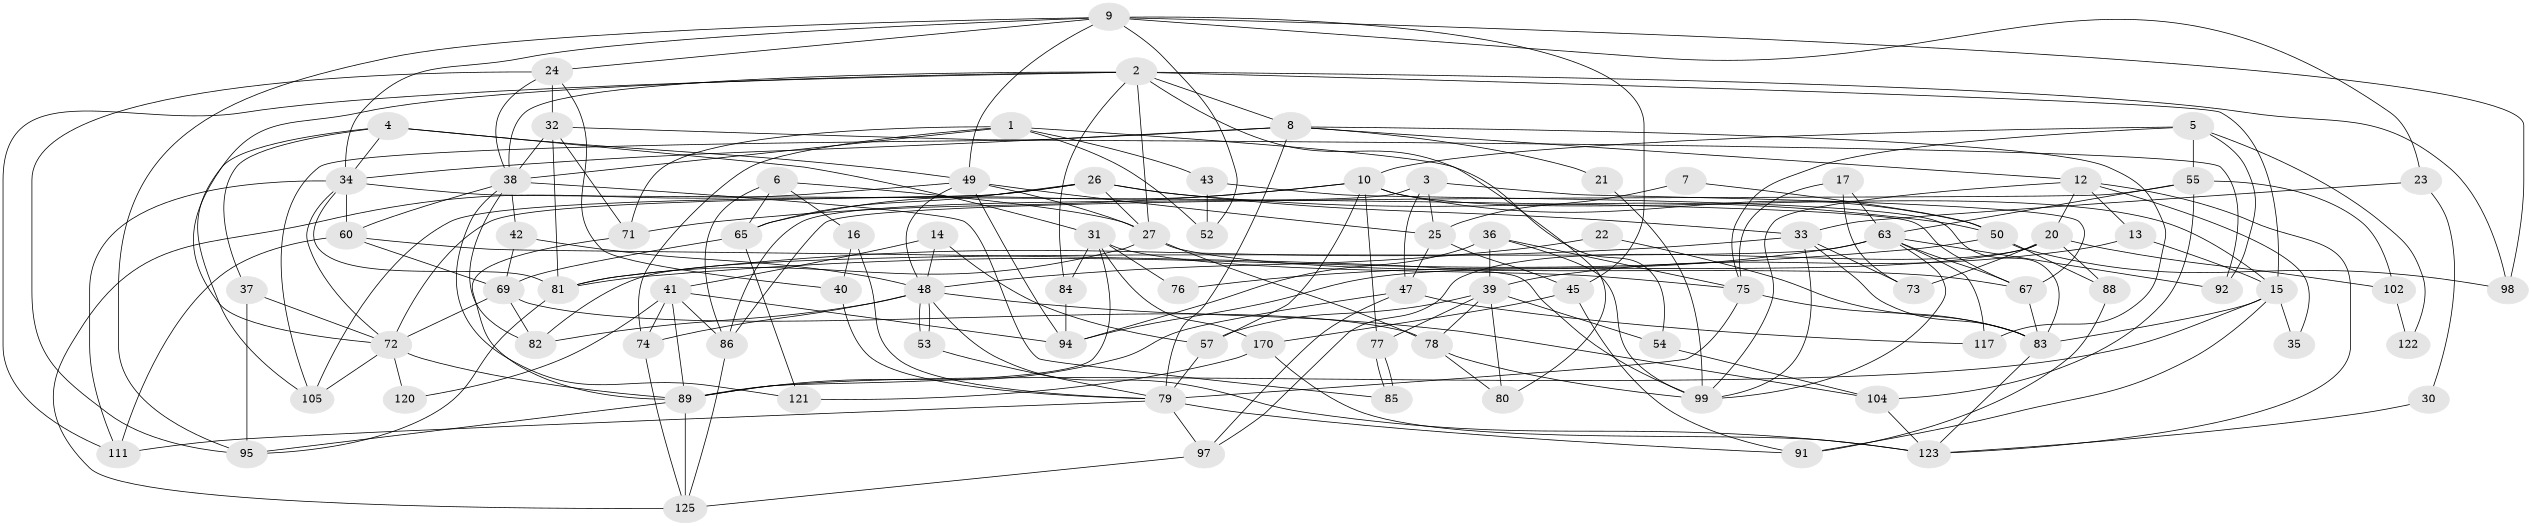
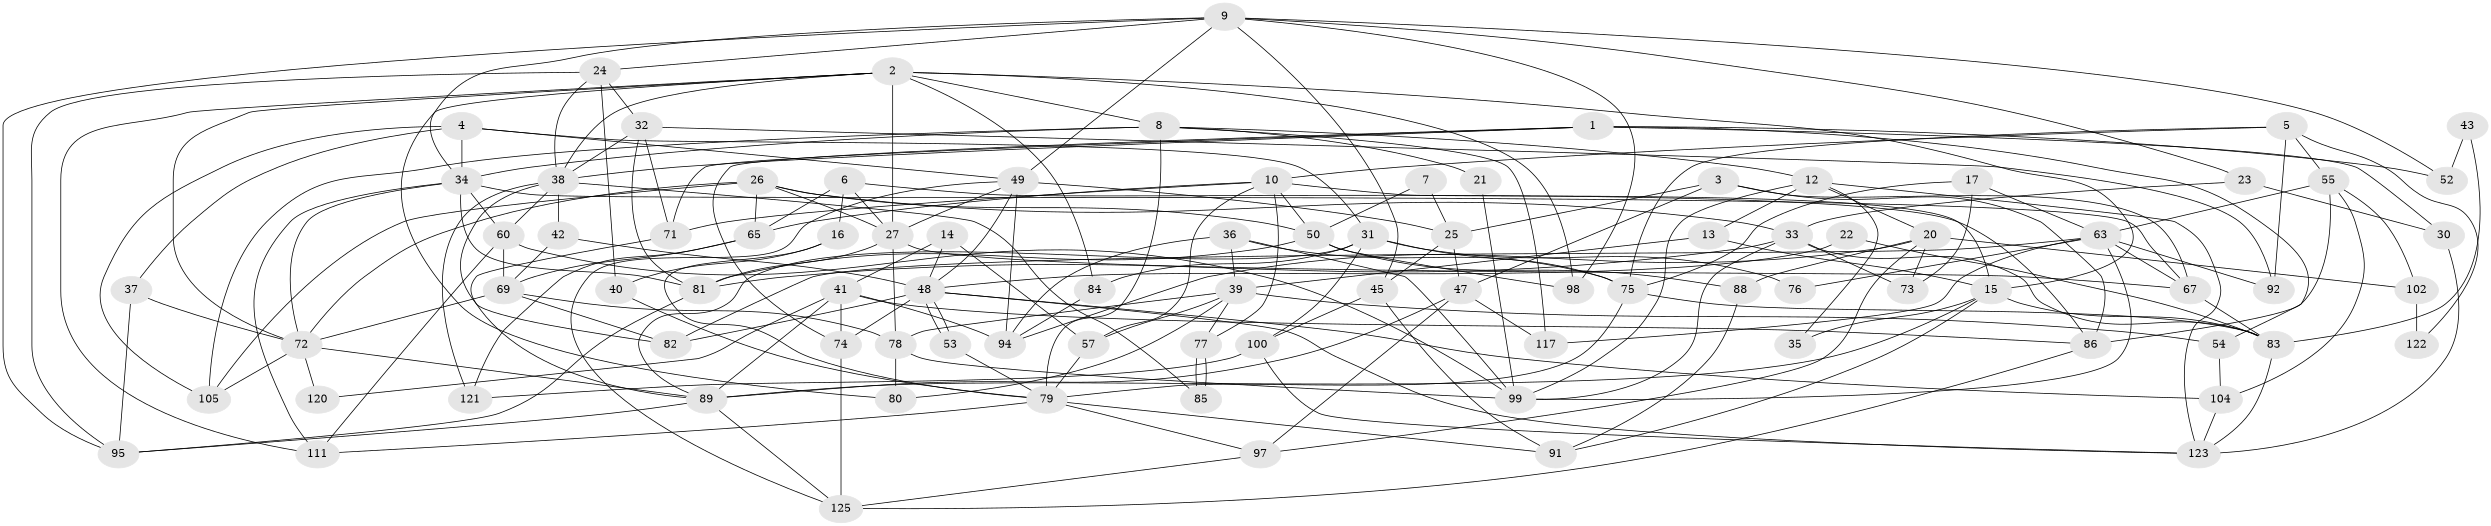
(1111, 149) -> (2033, 140)
(1263, 345) -> (1257, 345)
